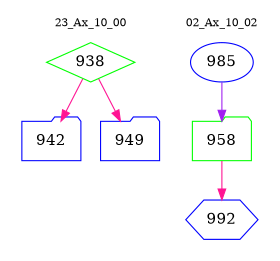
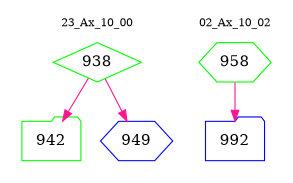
(222, 62) -> none
(51, 141) -> (51, 141)
(130, 141) -> (137, 141)
(222, 141) -> (235, 62)
(222, 220) -> (235, 141)
